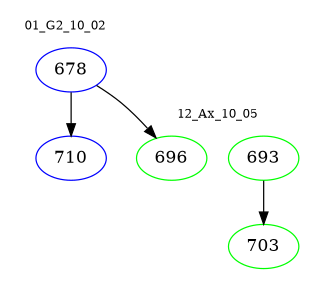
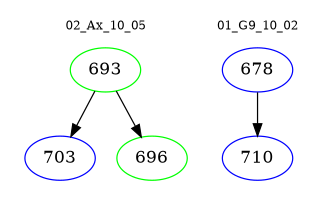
(66, 26) -> (258, 26)
(135, 115) -> (126, 109)
(218, 115) -> (106, 26)
(264, 247) -> (60, 158)
